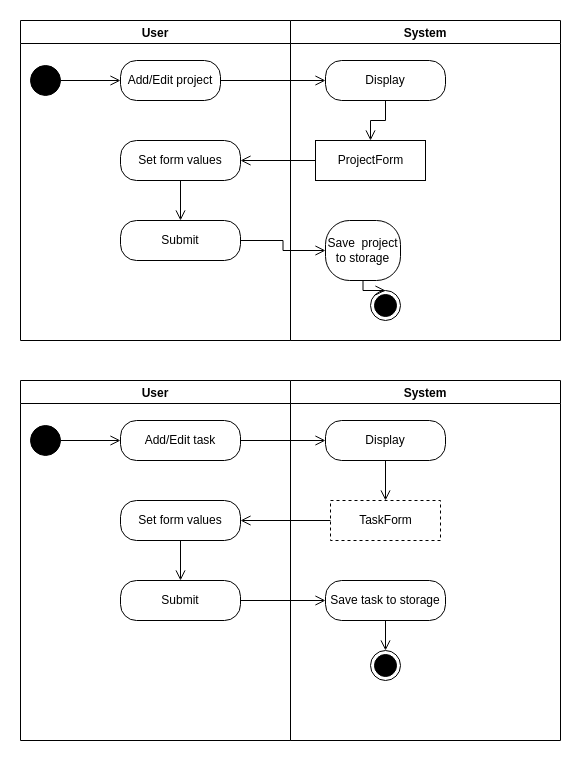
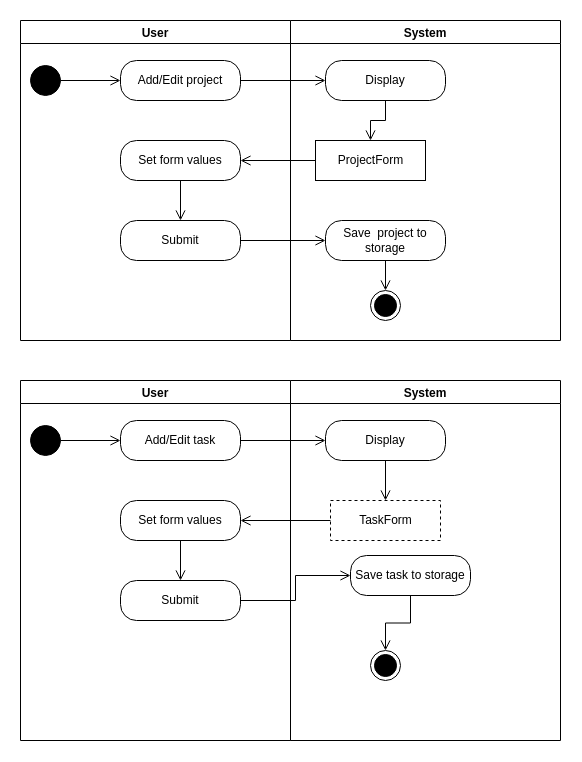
(171, 81) -> (181, 81)
(363, 251) -> (386, 241)
(386, 601) -> (411, 576)
